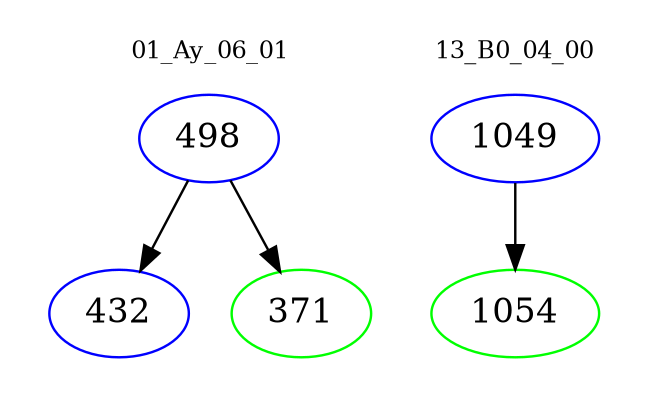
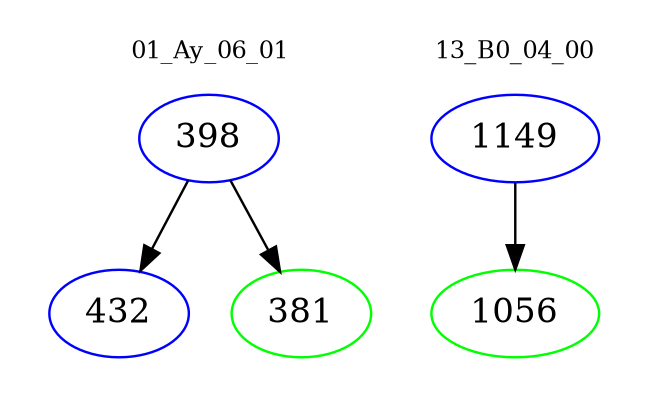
(209, 139) -> (209, 139)
(515, 139) -> (515, 139)
(301, 314) -> (301, 314)
(515, 314) -> (515, 314)
